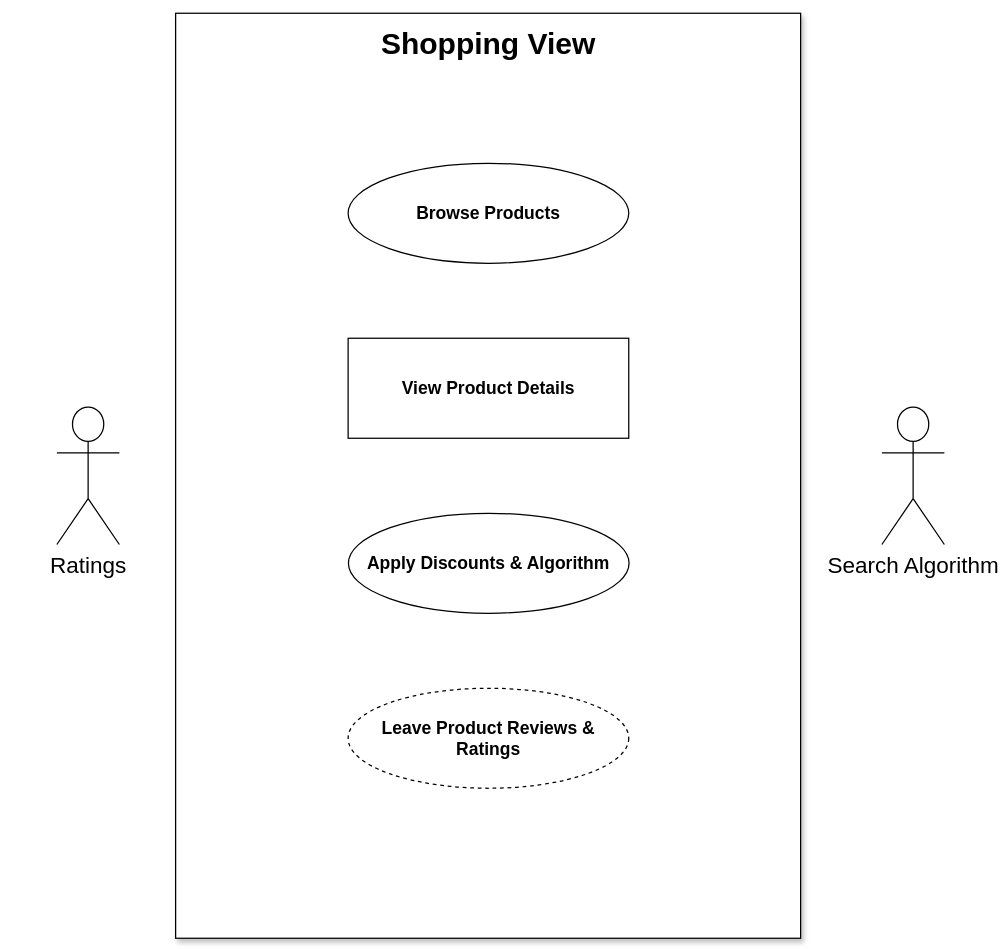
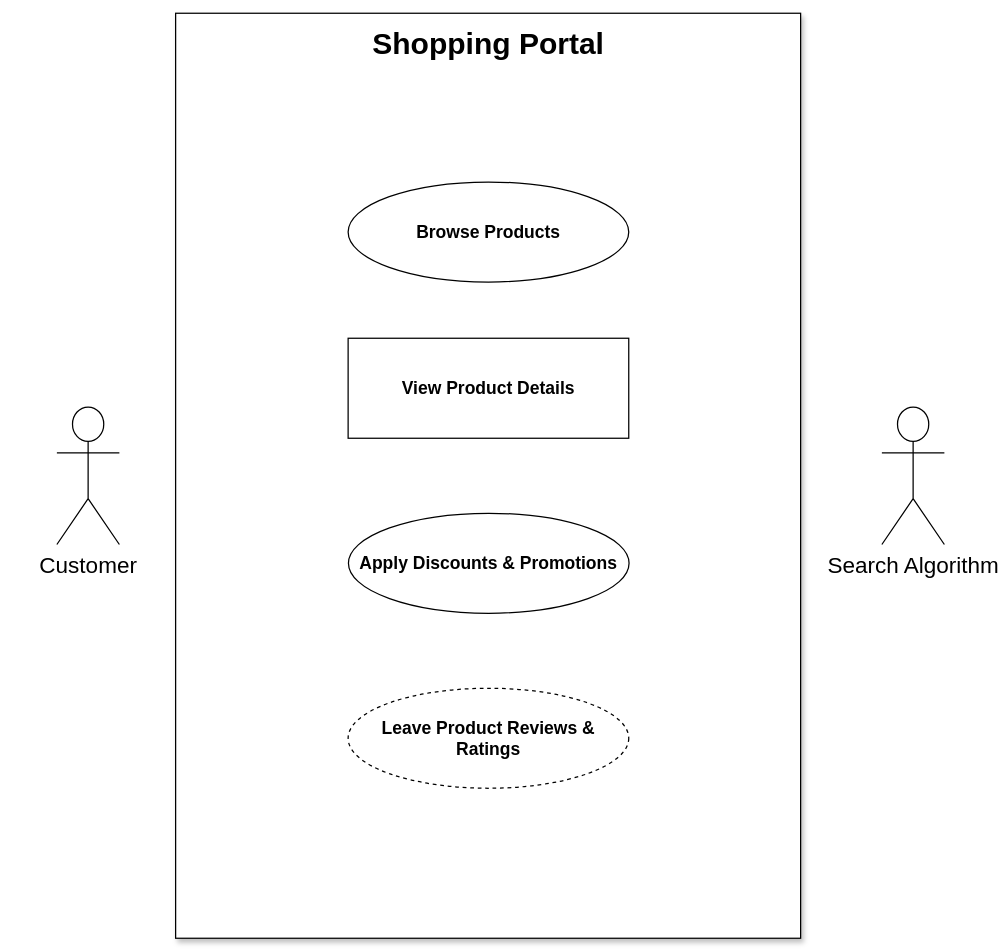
(489, 44) -> (489, 44)
(488, 213) -> (488, 232)
(89, 562) -> (89, 562)
(489, 563) -> (489, 563)
